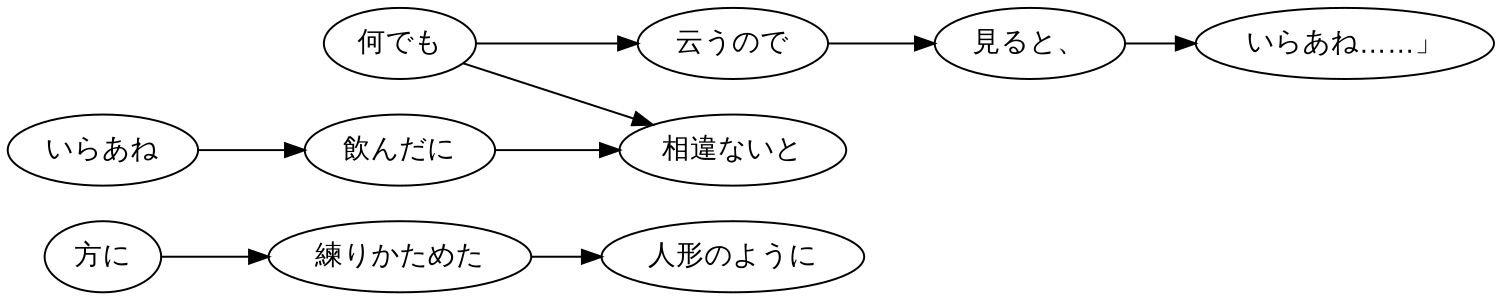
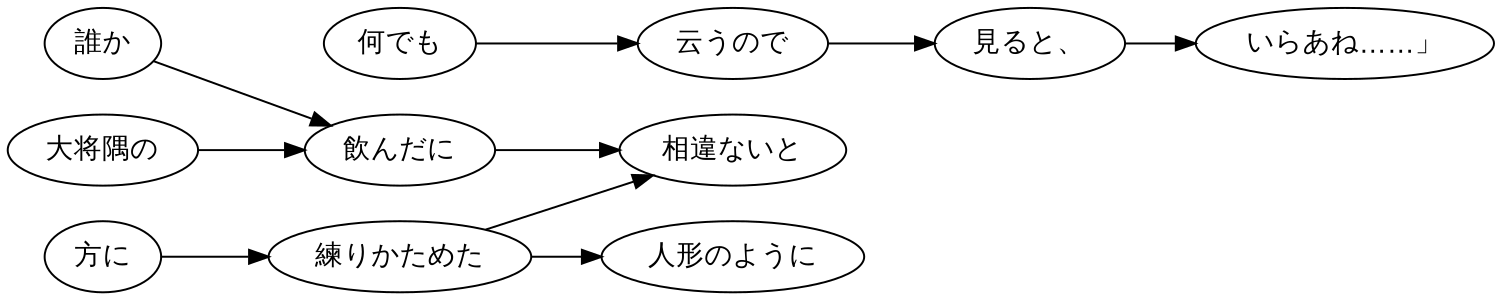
none -> (103, 43)
(548, 91) -> (560, 206)
(103, 150) -> (103, 150)
